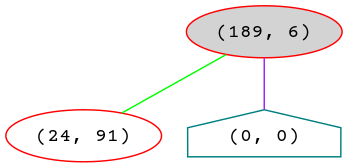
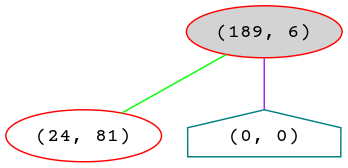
(84, 136) -> (84, 136)
